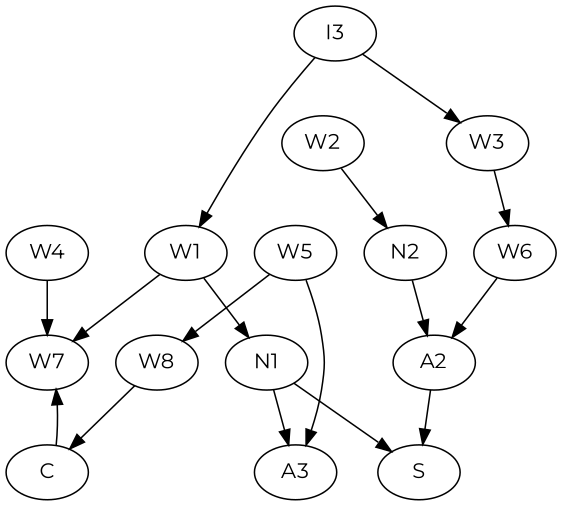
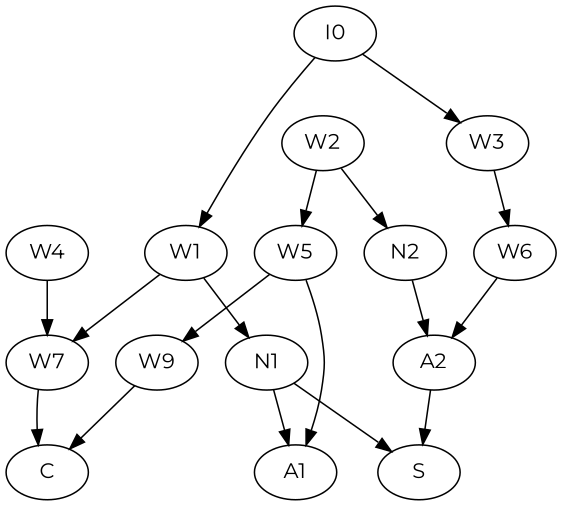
(335, 34) -> (335, 34)
none -> (311, 191)
(157, 363) -> (157, 363)
(57, 425) -> (37, 410)
(296, 472) -> (296, 472)
